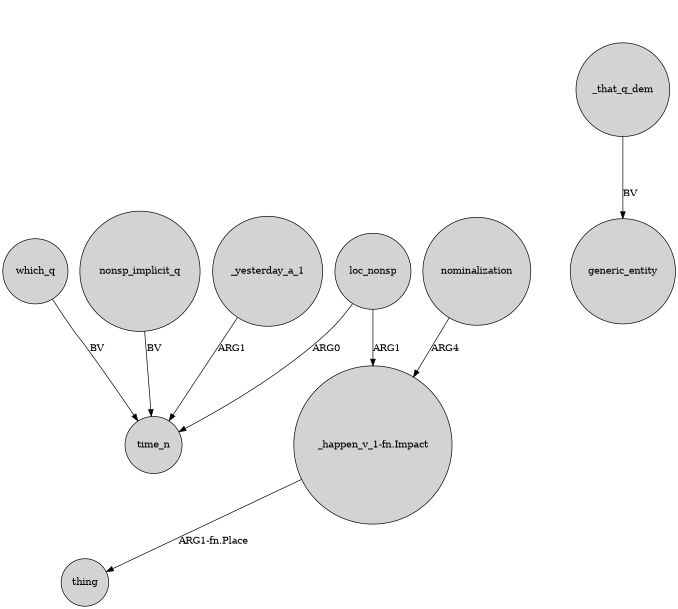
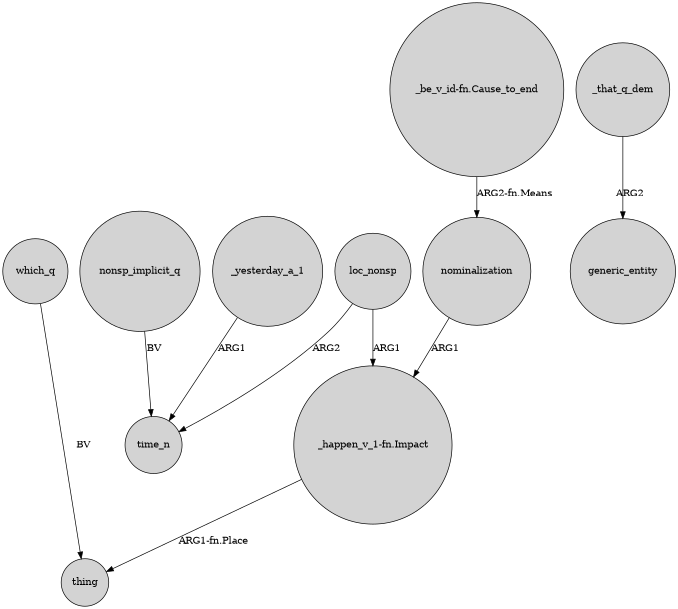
none -> (477, 90)
(630, 194) -> (630, 194)
(326, 349) -> (326, 349)
(445, 349) -> (445, 349)
(93, 357) -> (60, 428)
